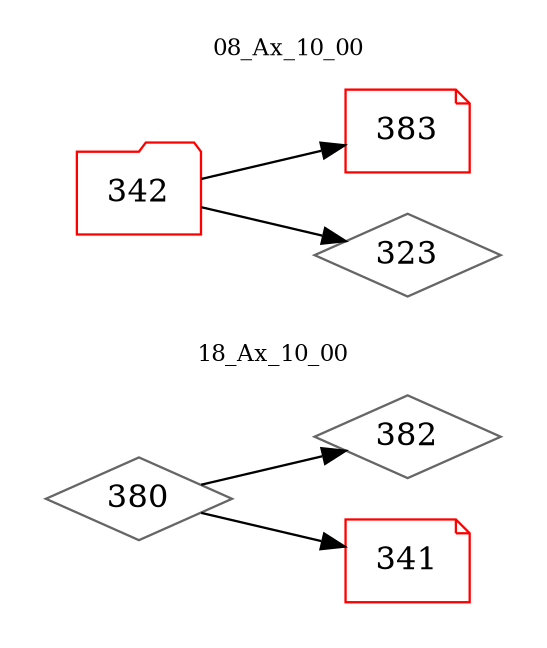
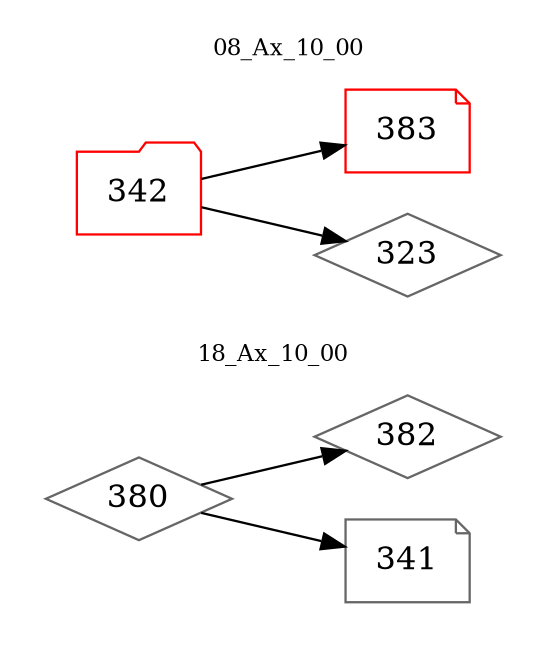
(408, 561) -> (408, 561)
